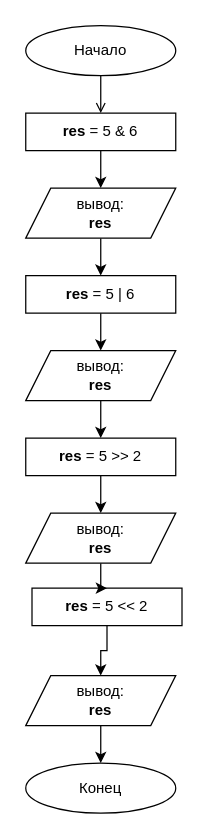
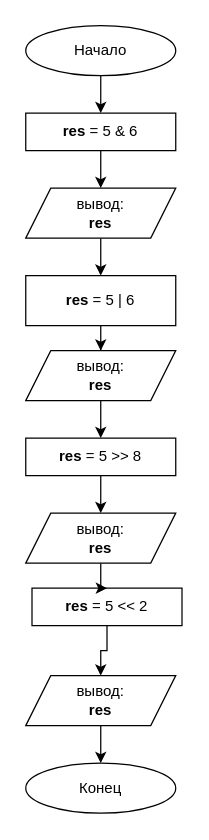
(101, 105) -> (101, 103)
(101, 294) -> (101, 301)
(101, 457) -> (101, 457)
